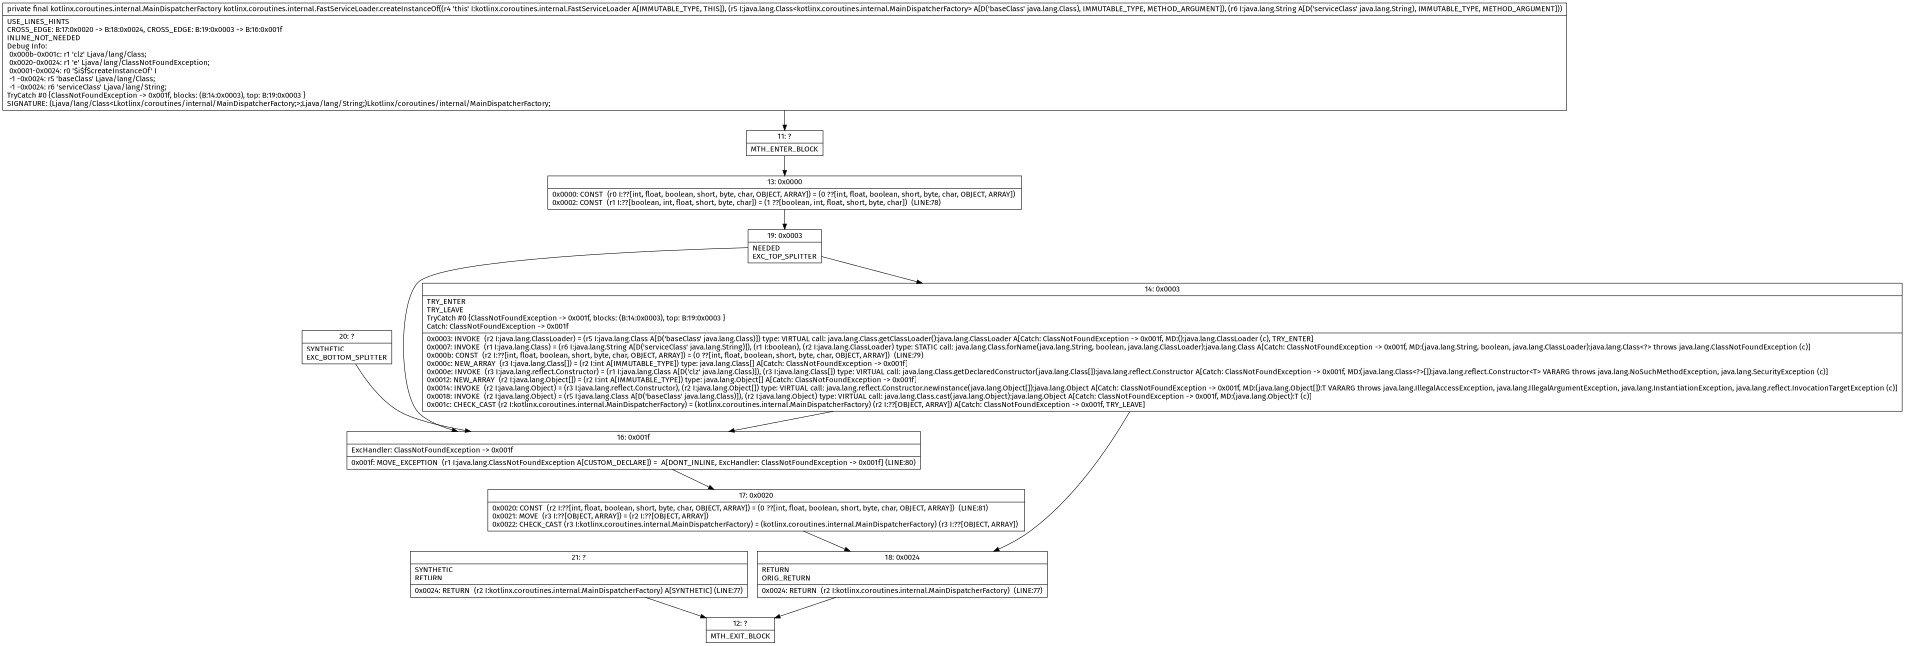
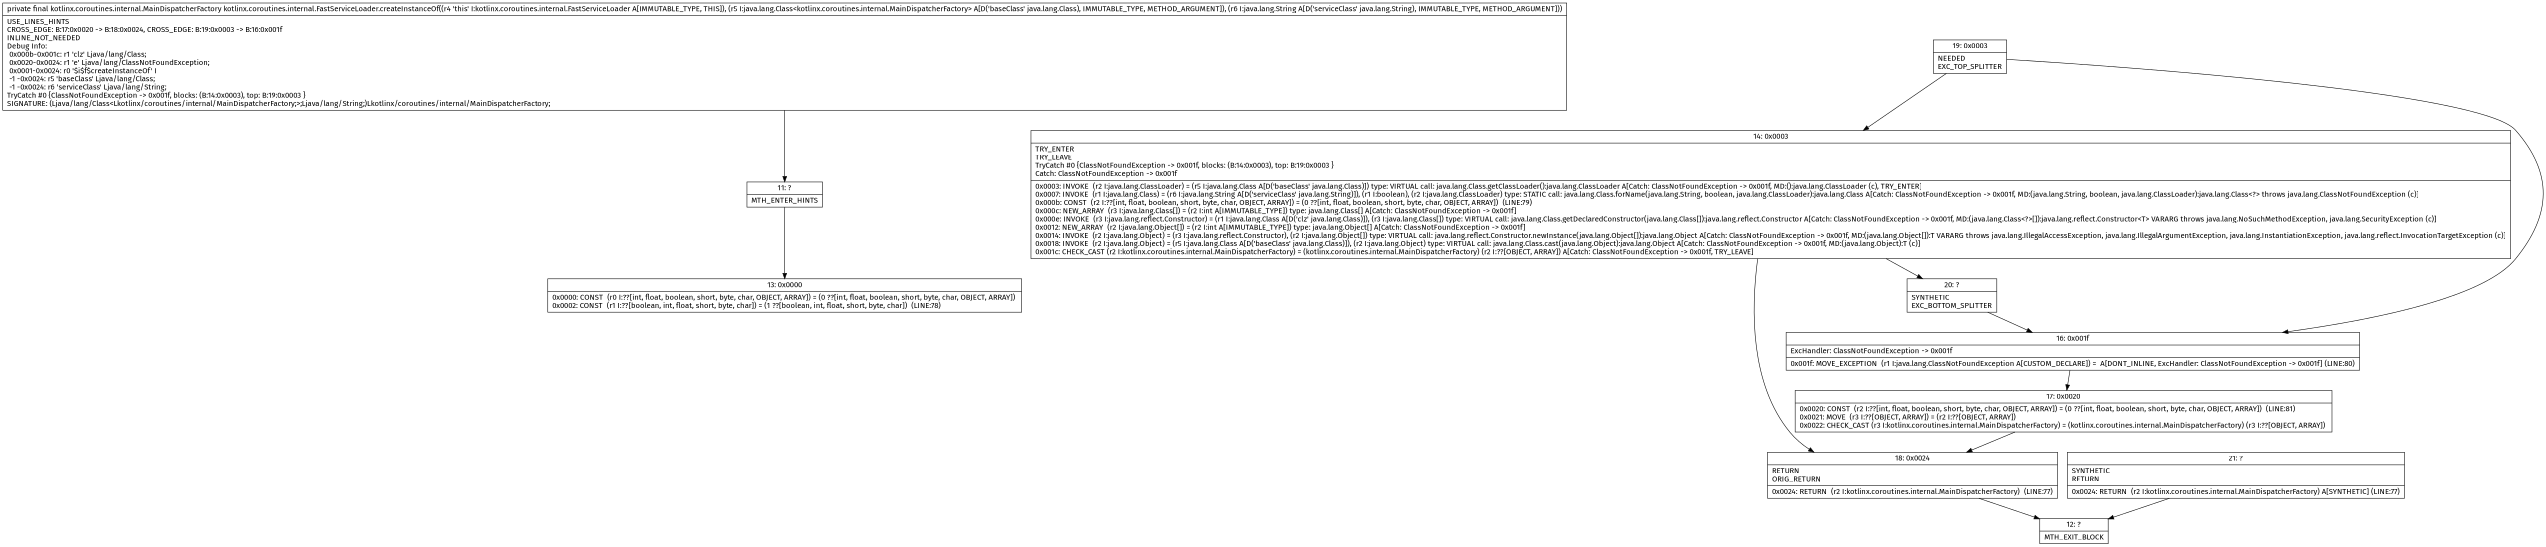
(785, 149) -> (785, 201)
(785, 217) -> none
(784, 421) -> (1902, 267)
